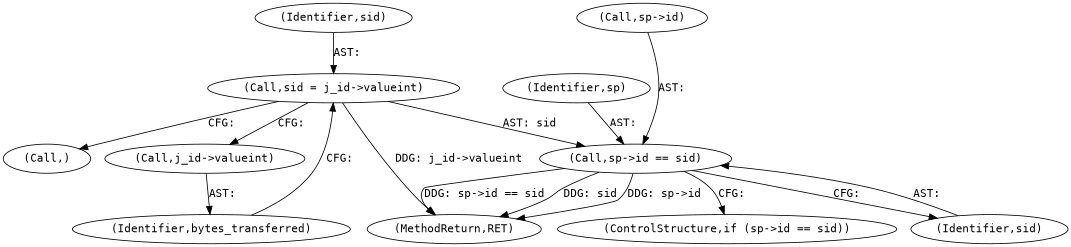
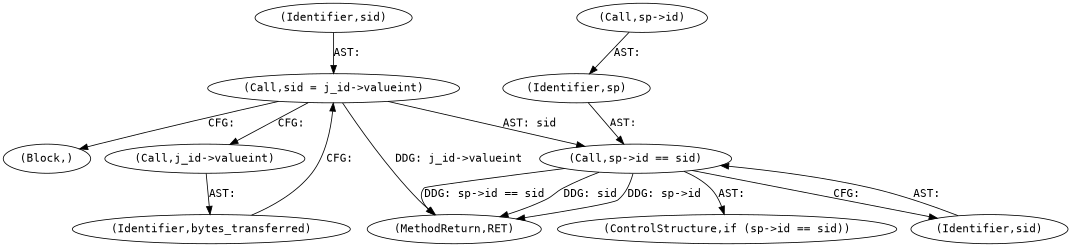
(659, 85) -> (612, 50)
(47, 159) -> (47, 159)
(735, 194) -> (735, 194)
